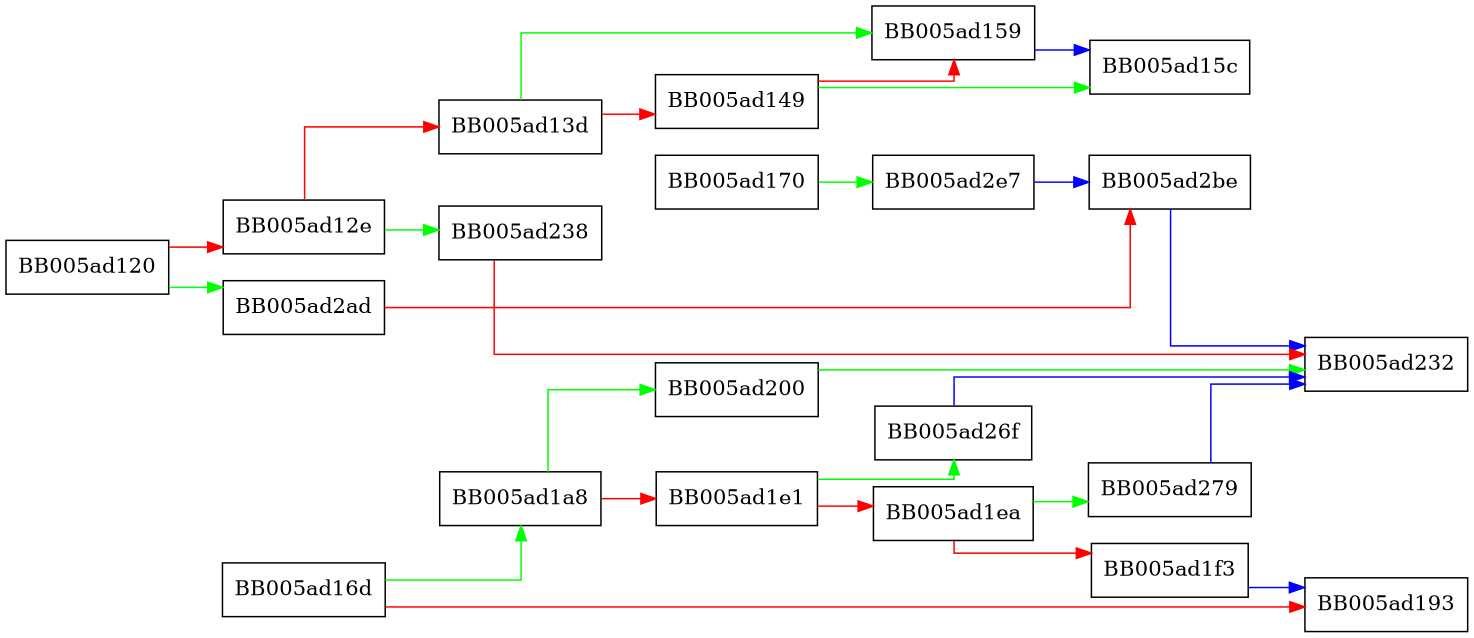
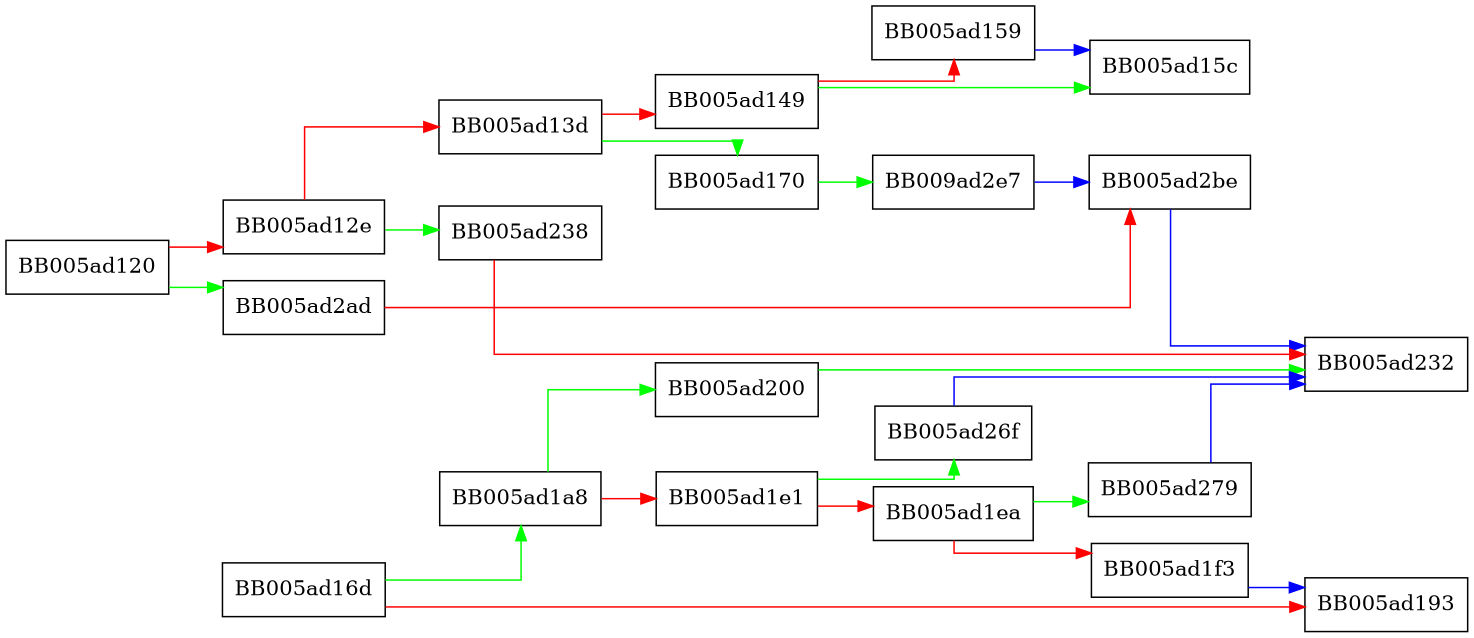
(655, 33) -> (670, 141)
(953, 182) -> (953, 182)
